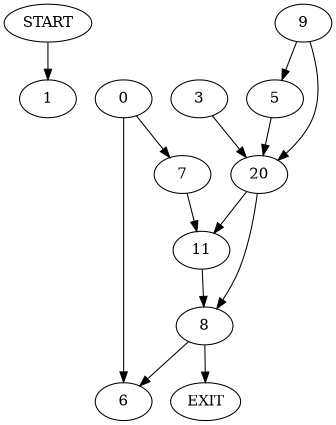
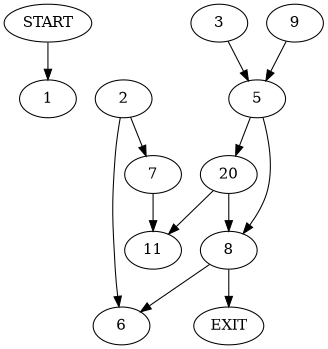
(124, 99) -> (124, 99)
(317, 102) -> none
(226, 133) -> (236, 56)
(203, 283) -> (270, 173)
